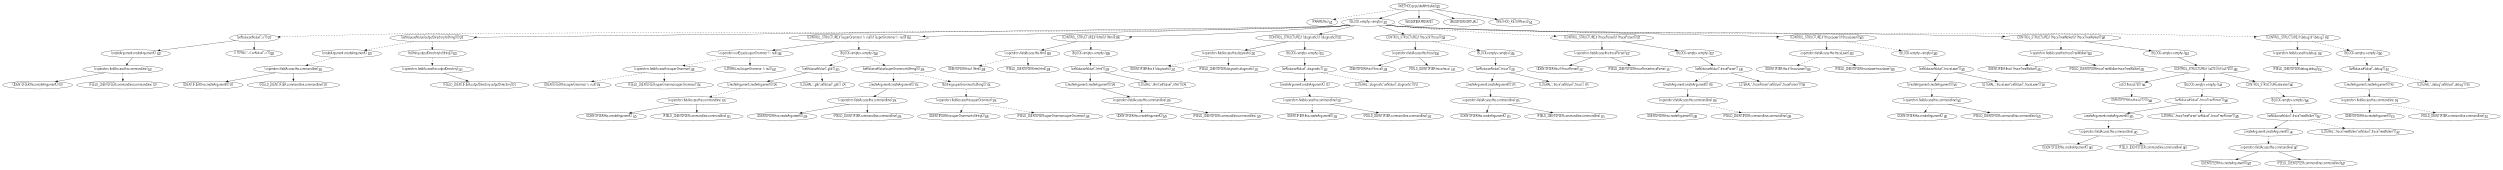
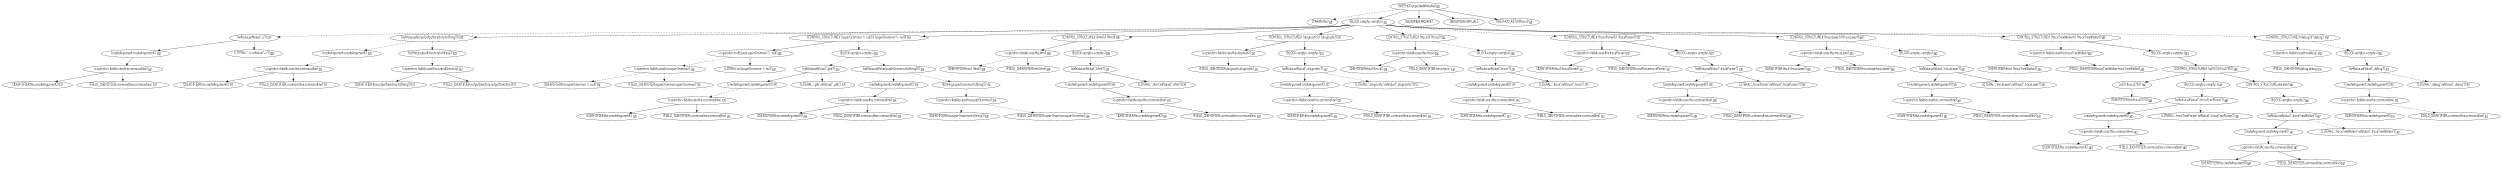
(1153, 69) -> none
none -> (385, 85)
